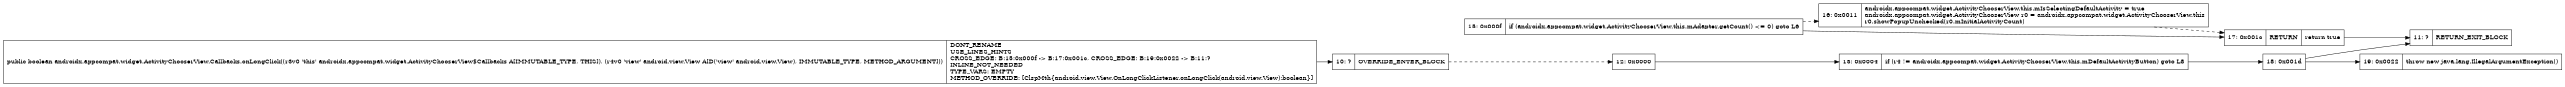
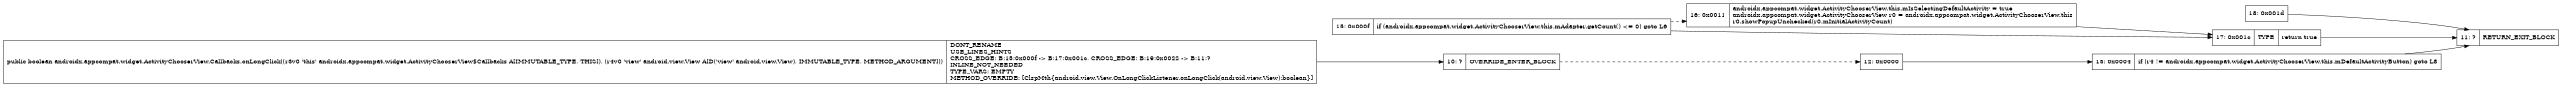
(2187, 30) -> (2142, 31)
(2284, 38) -> (2266, 38)
(2223, 62) -> (2435, 51)
(2461, 62) -> none
